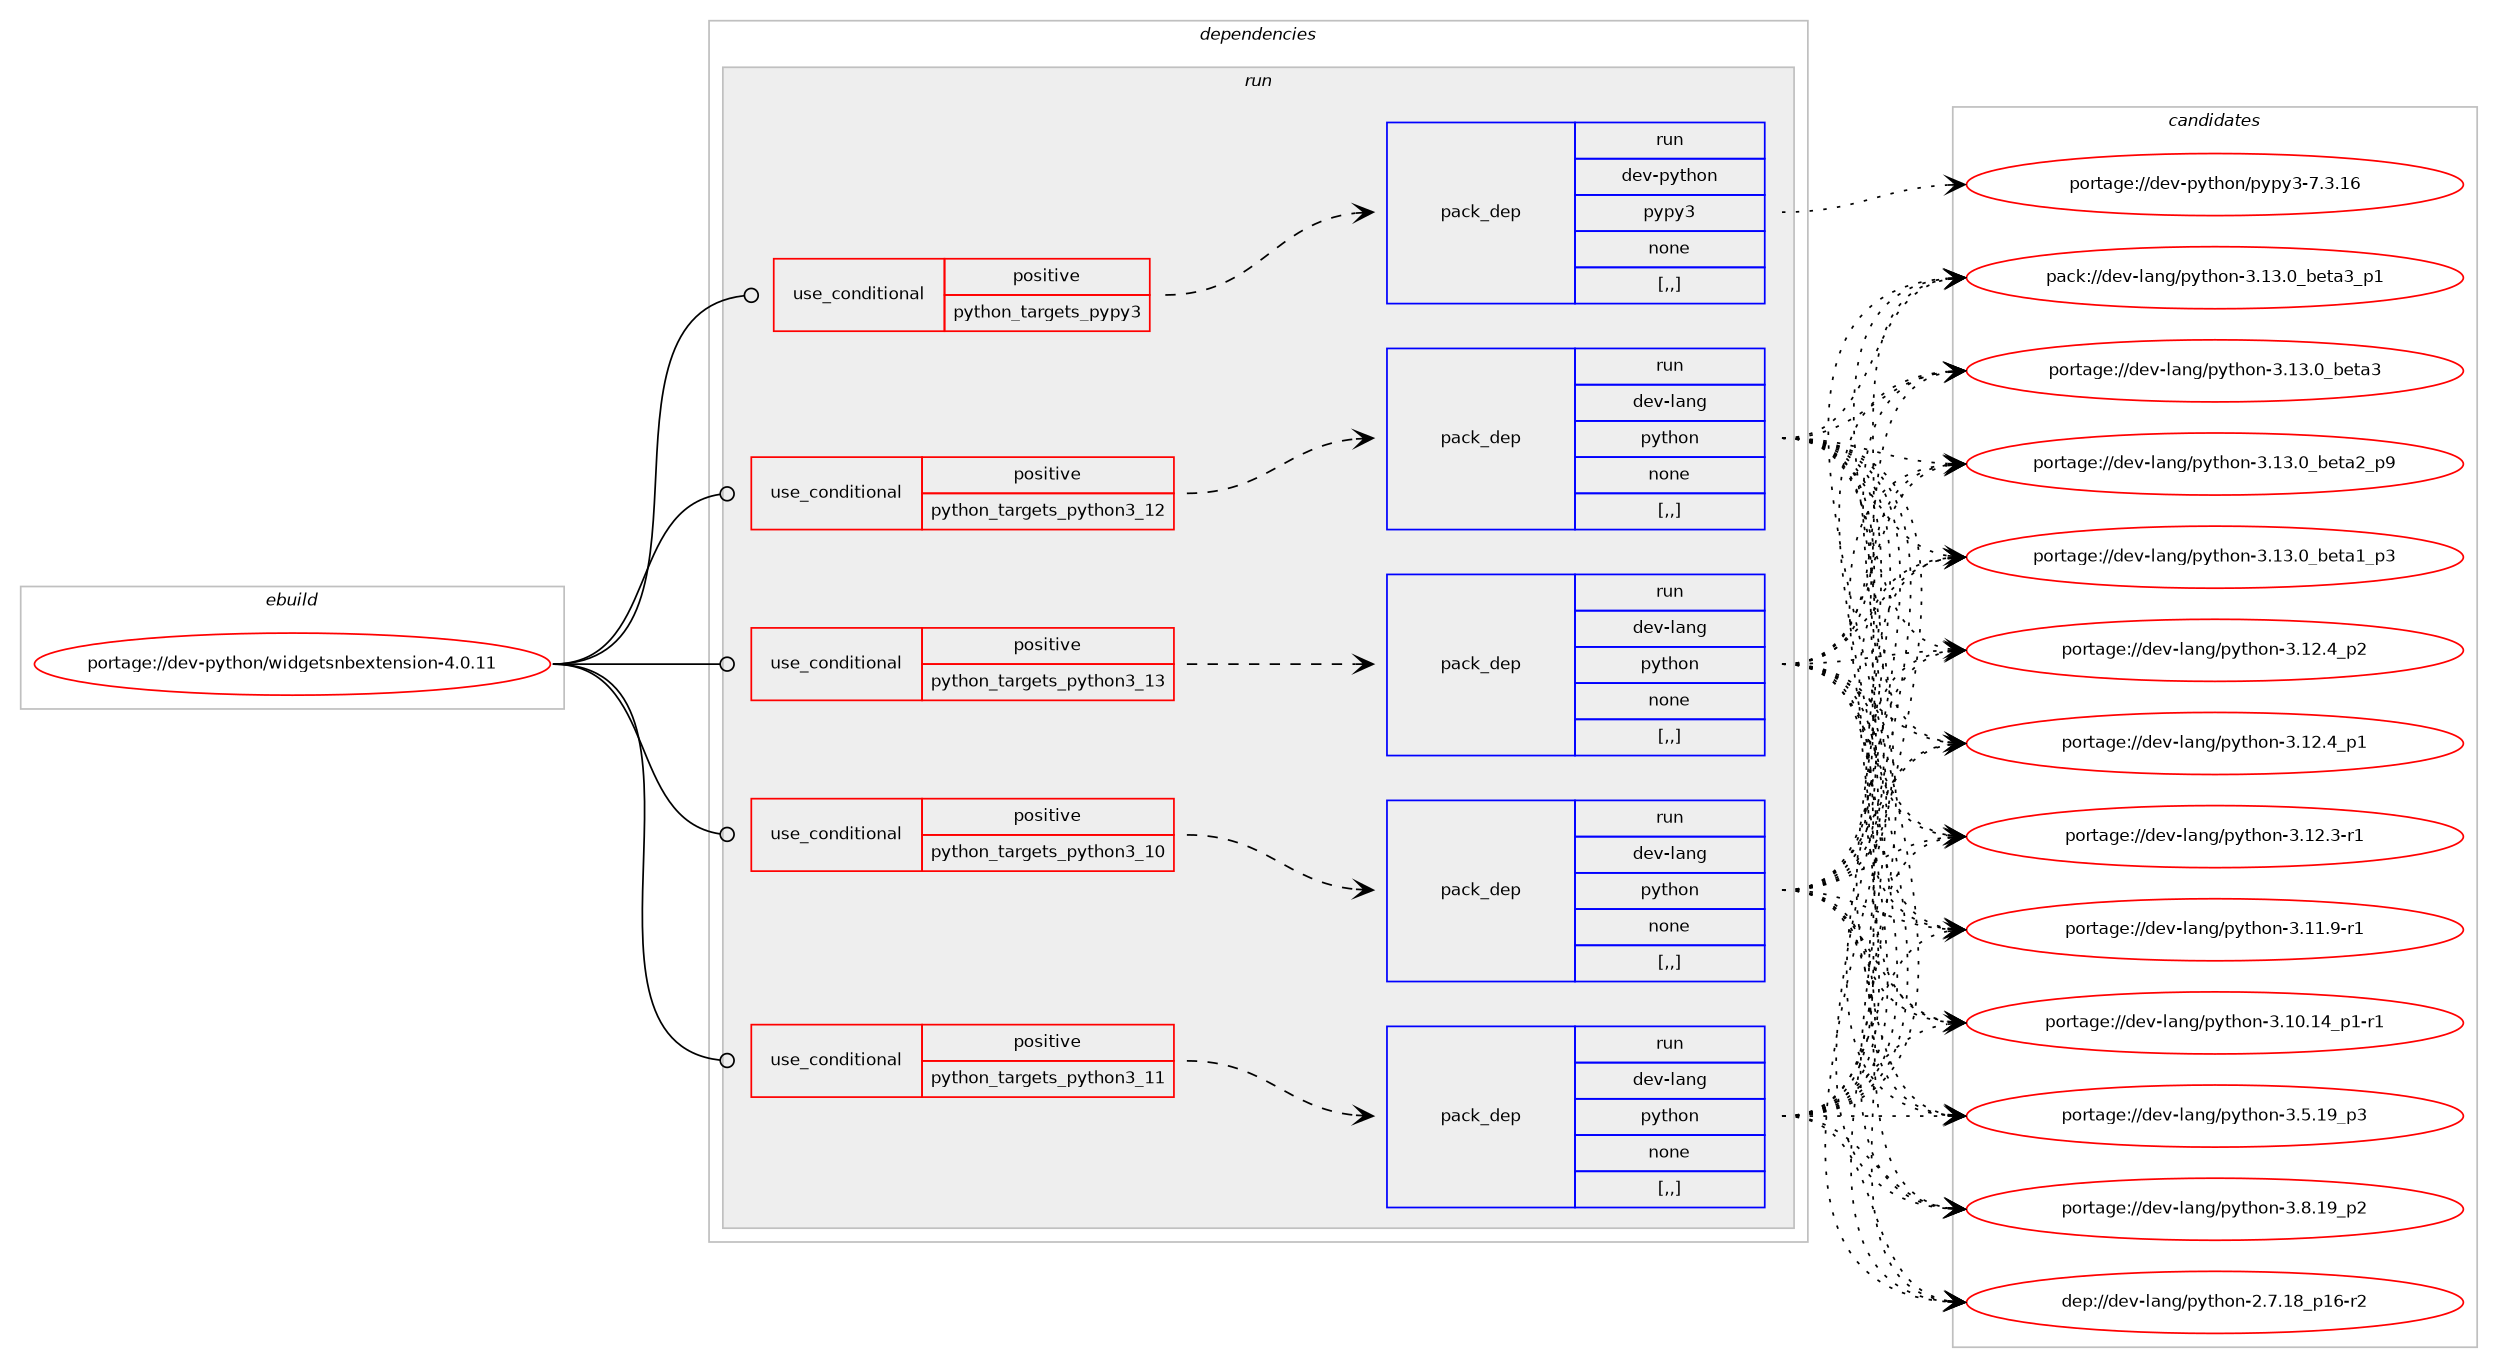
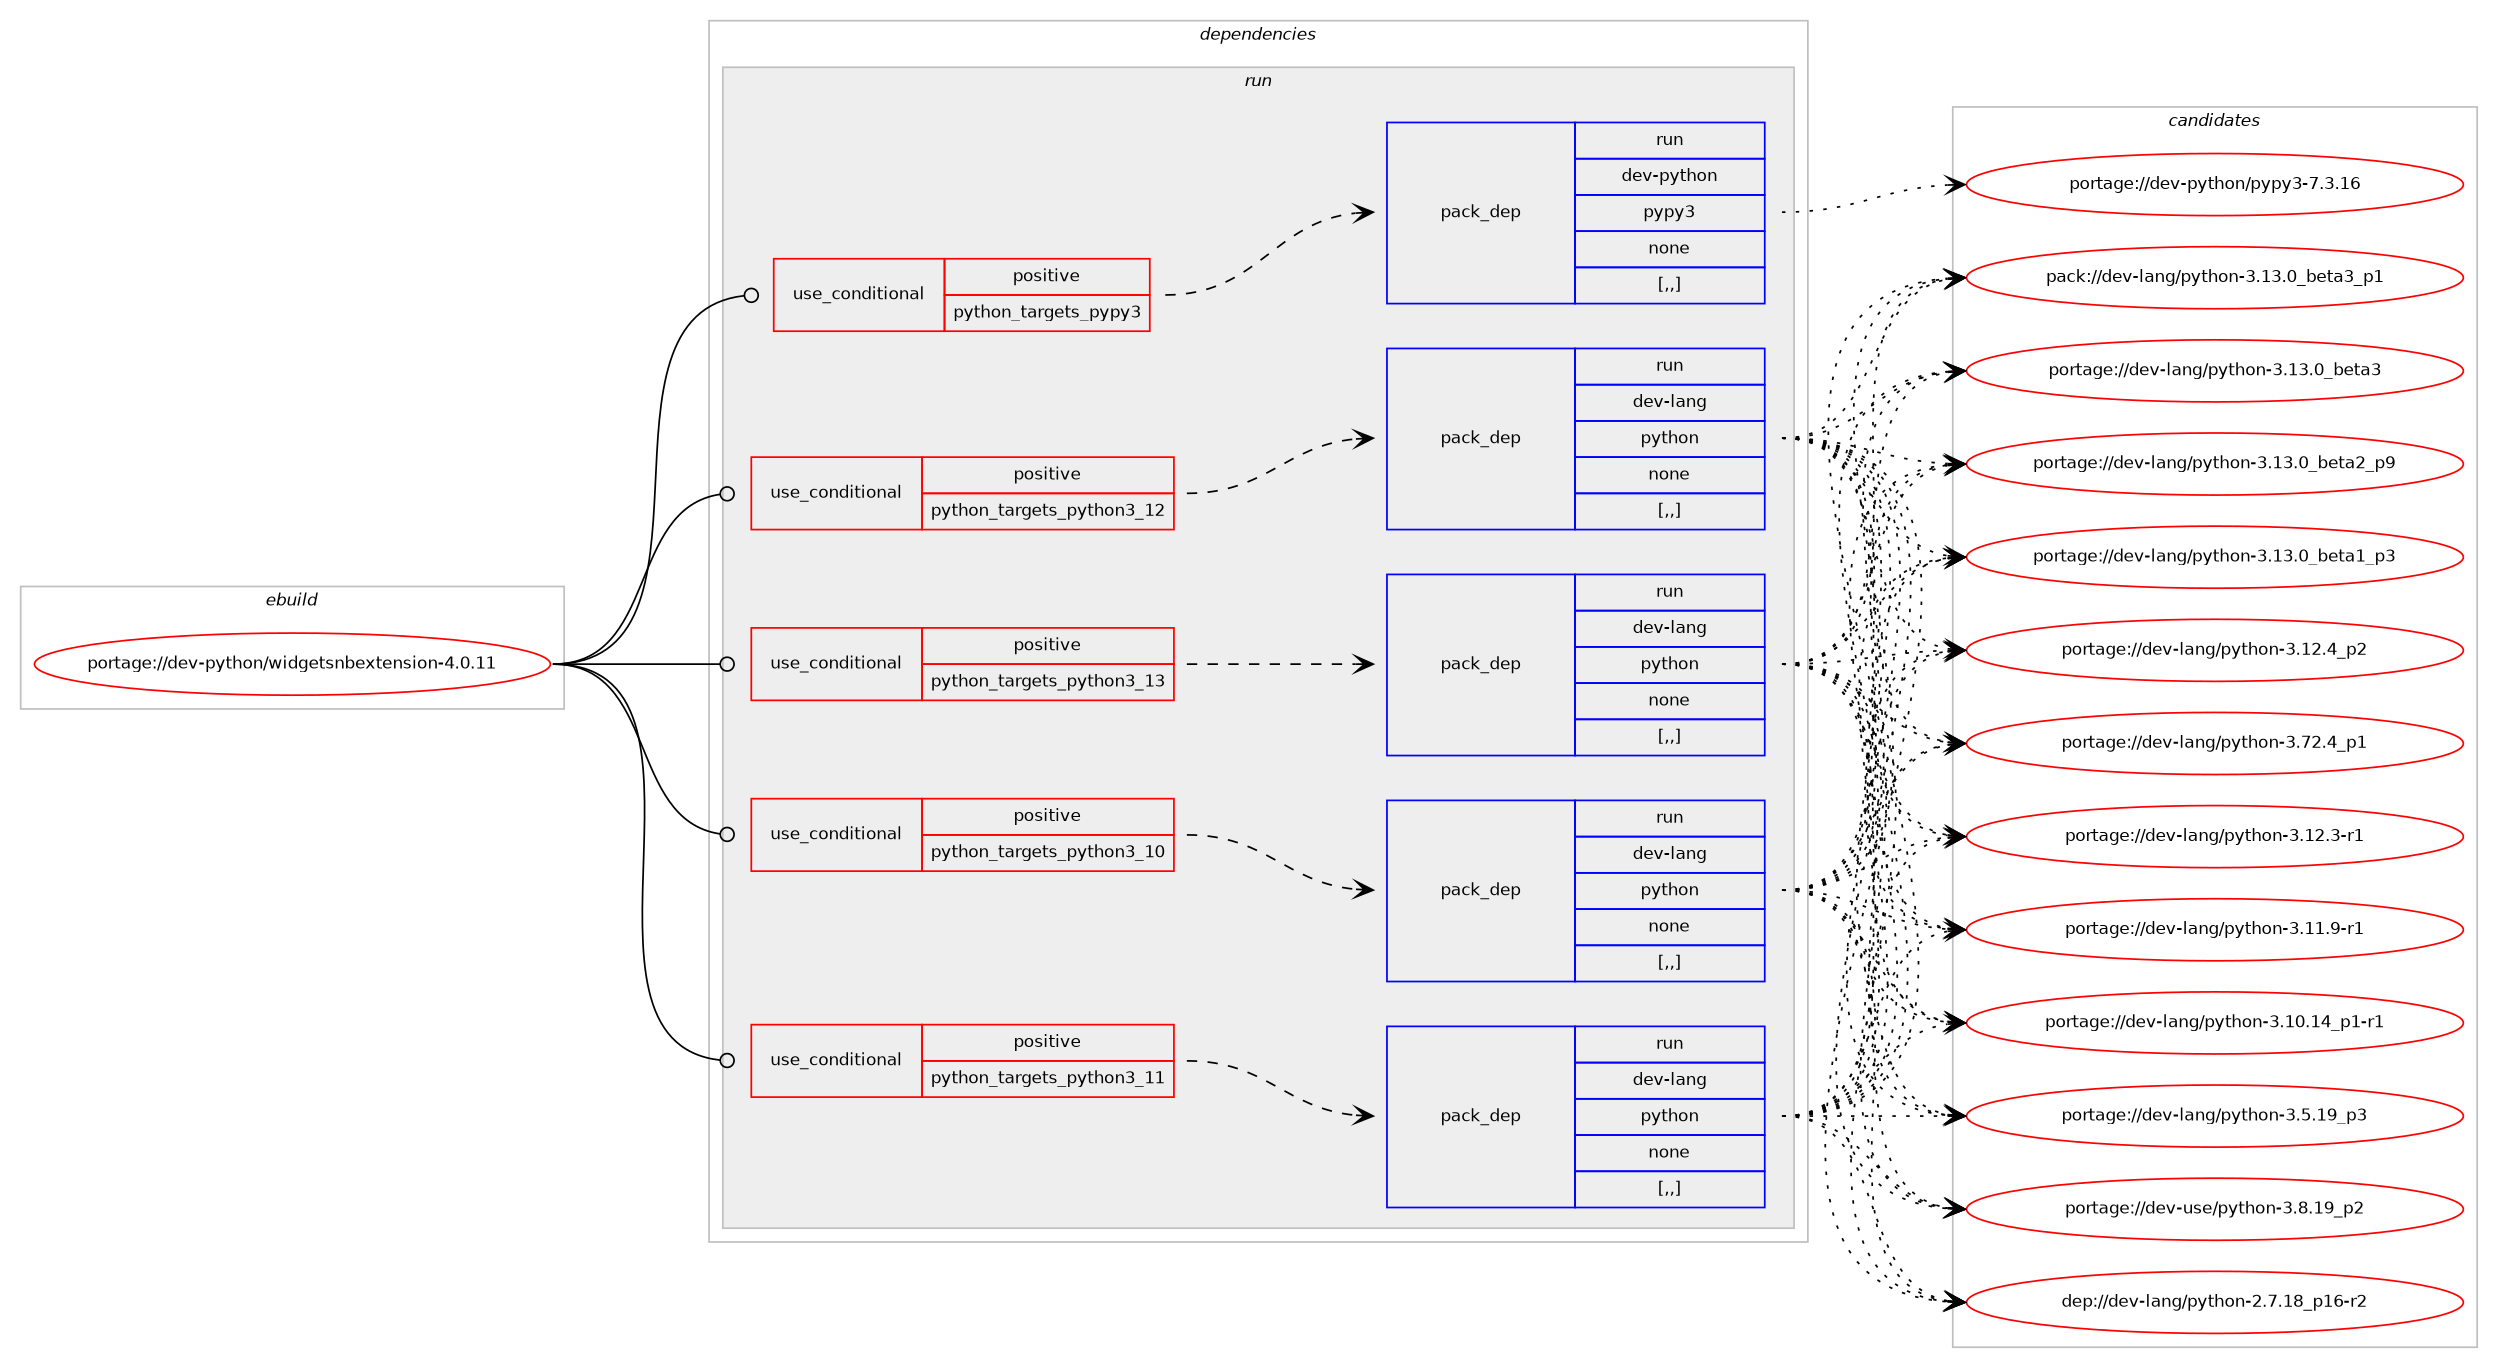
(2215, 743) -> (2215, 743)
(2215, 1209) -> (2215, 1209)
